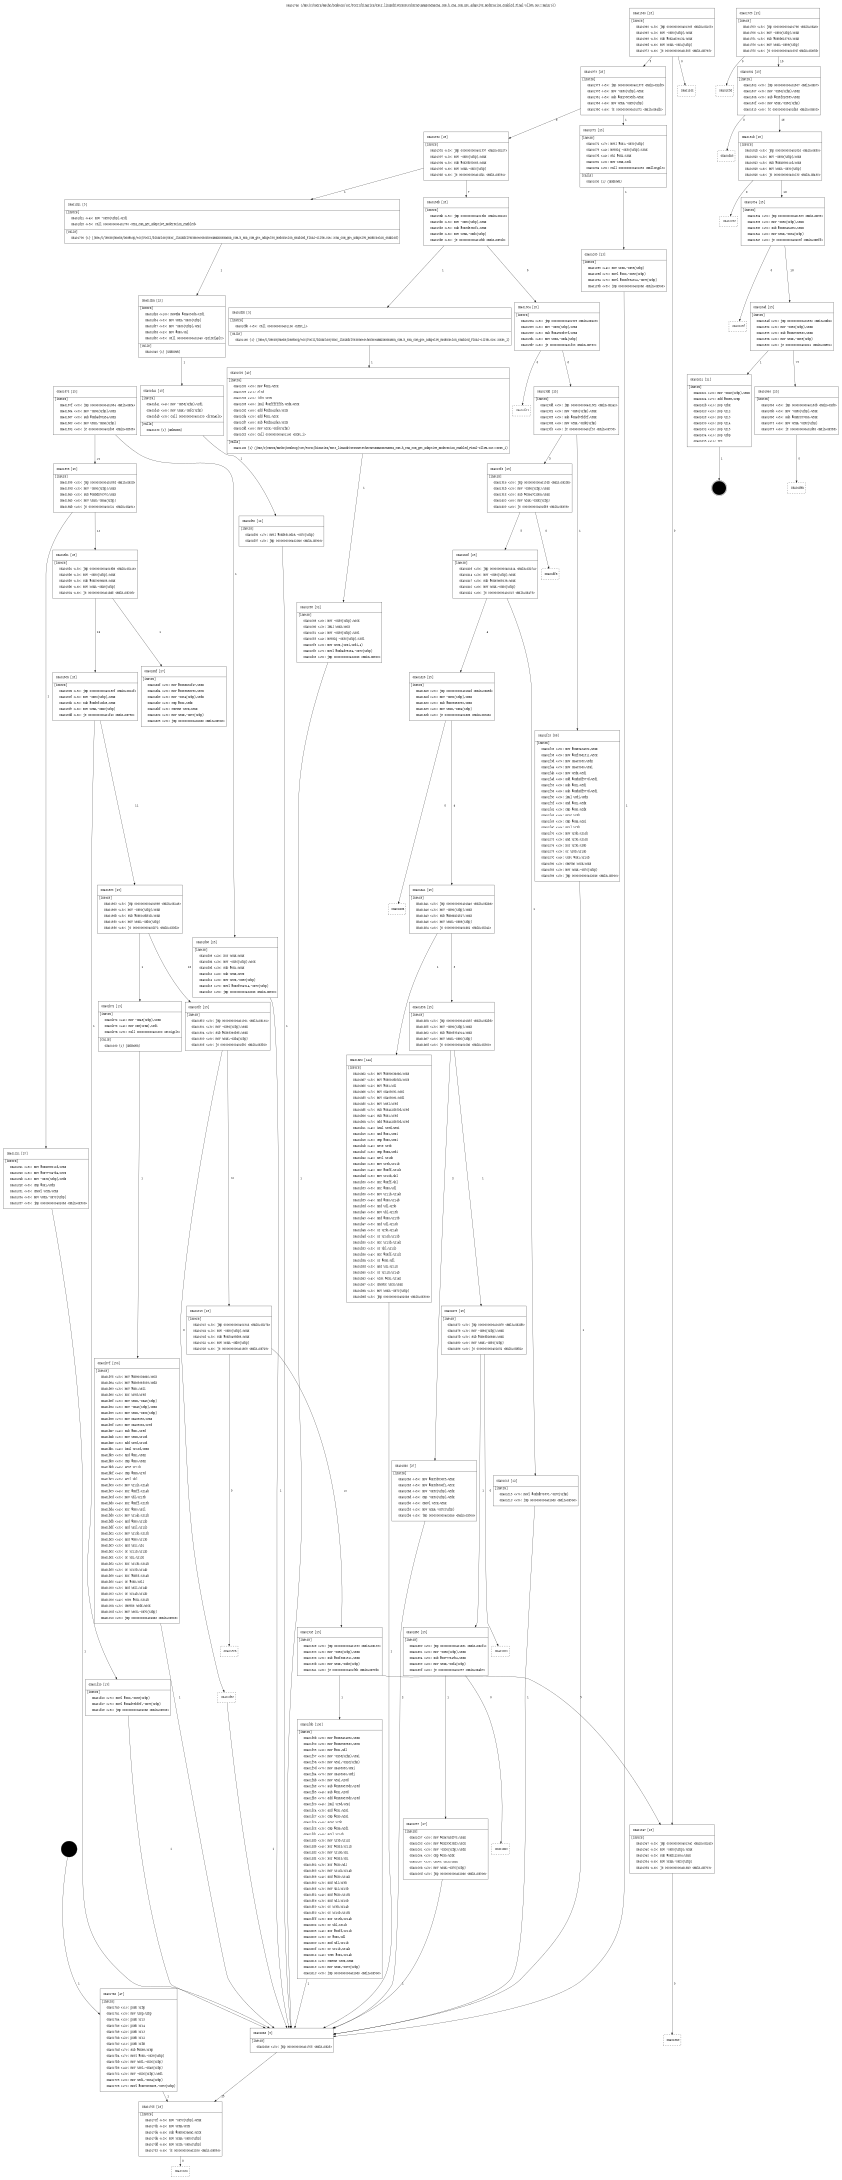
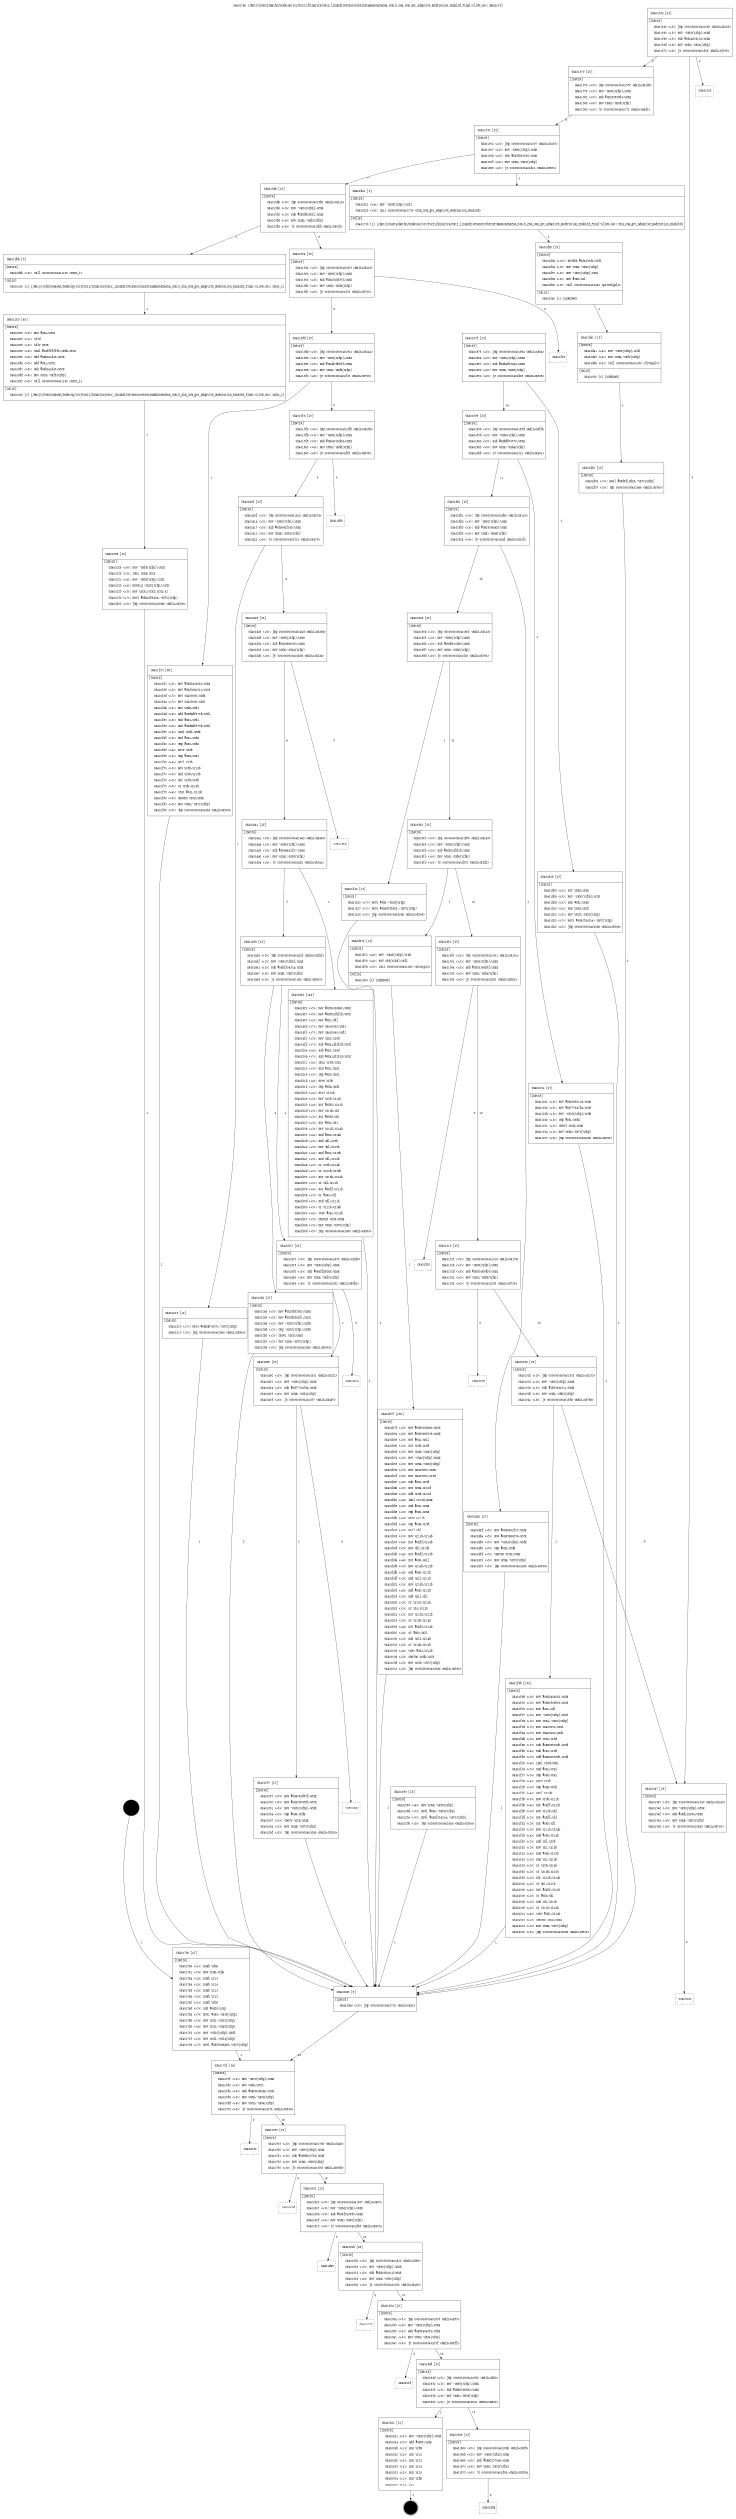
(623, 156) -> none
(248, 1866) -> (492, 1796)
none -> (279, 2119)
